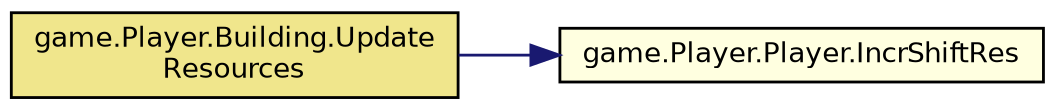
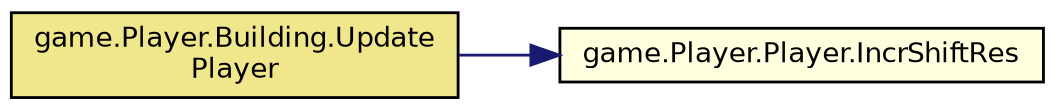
(235, 55) -> (235, 55)
